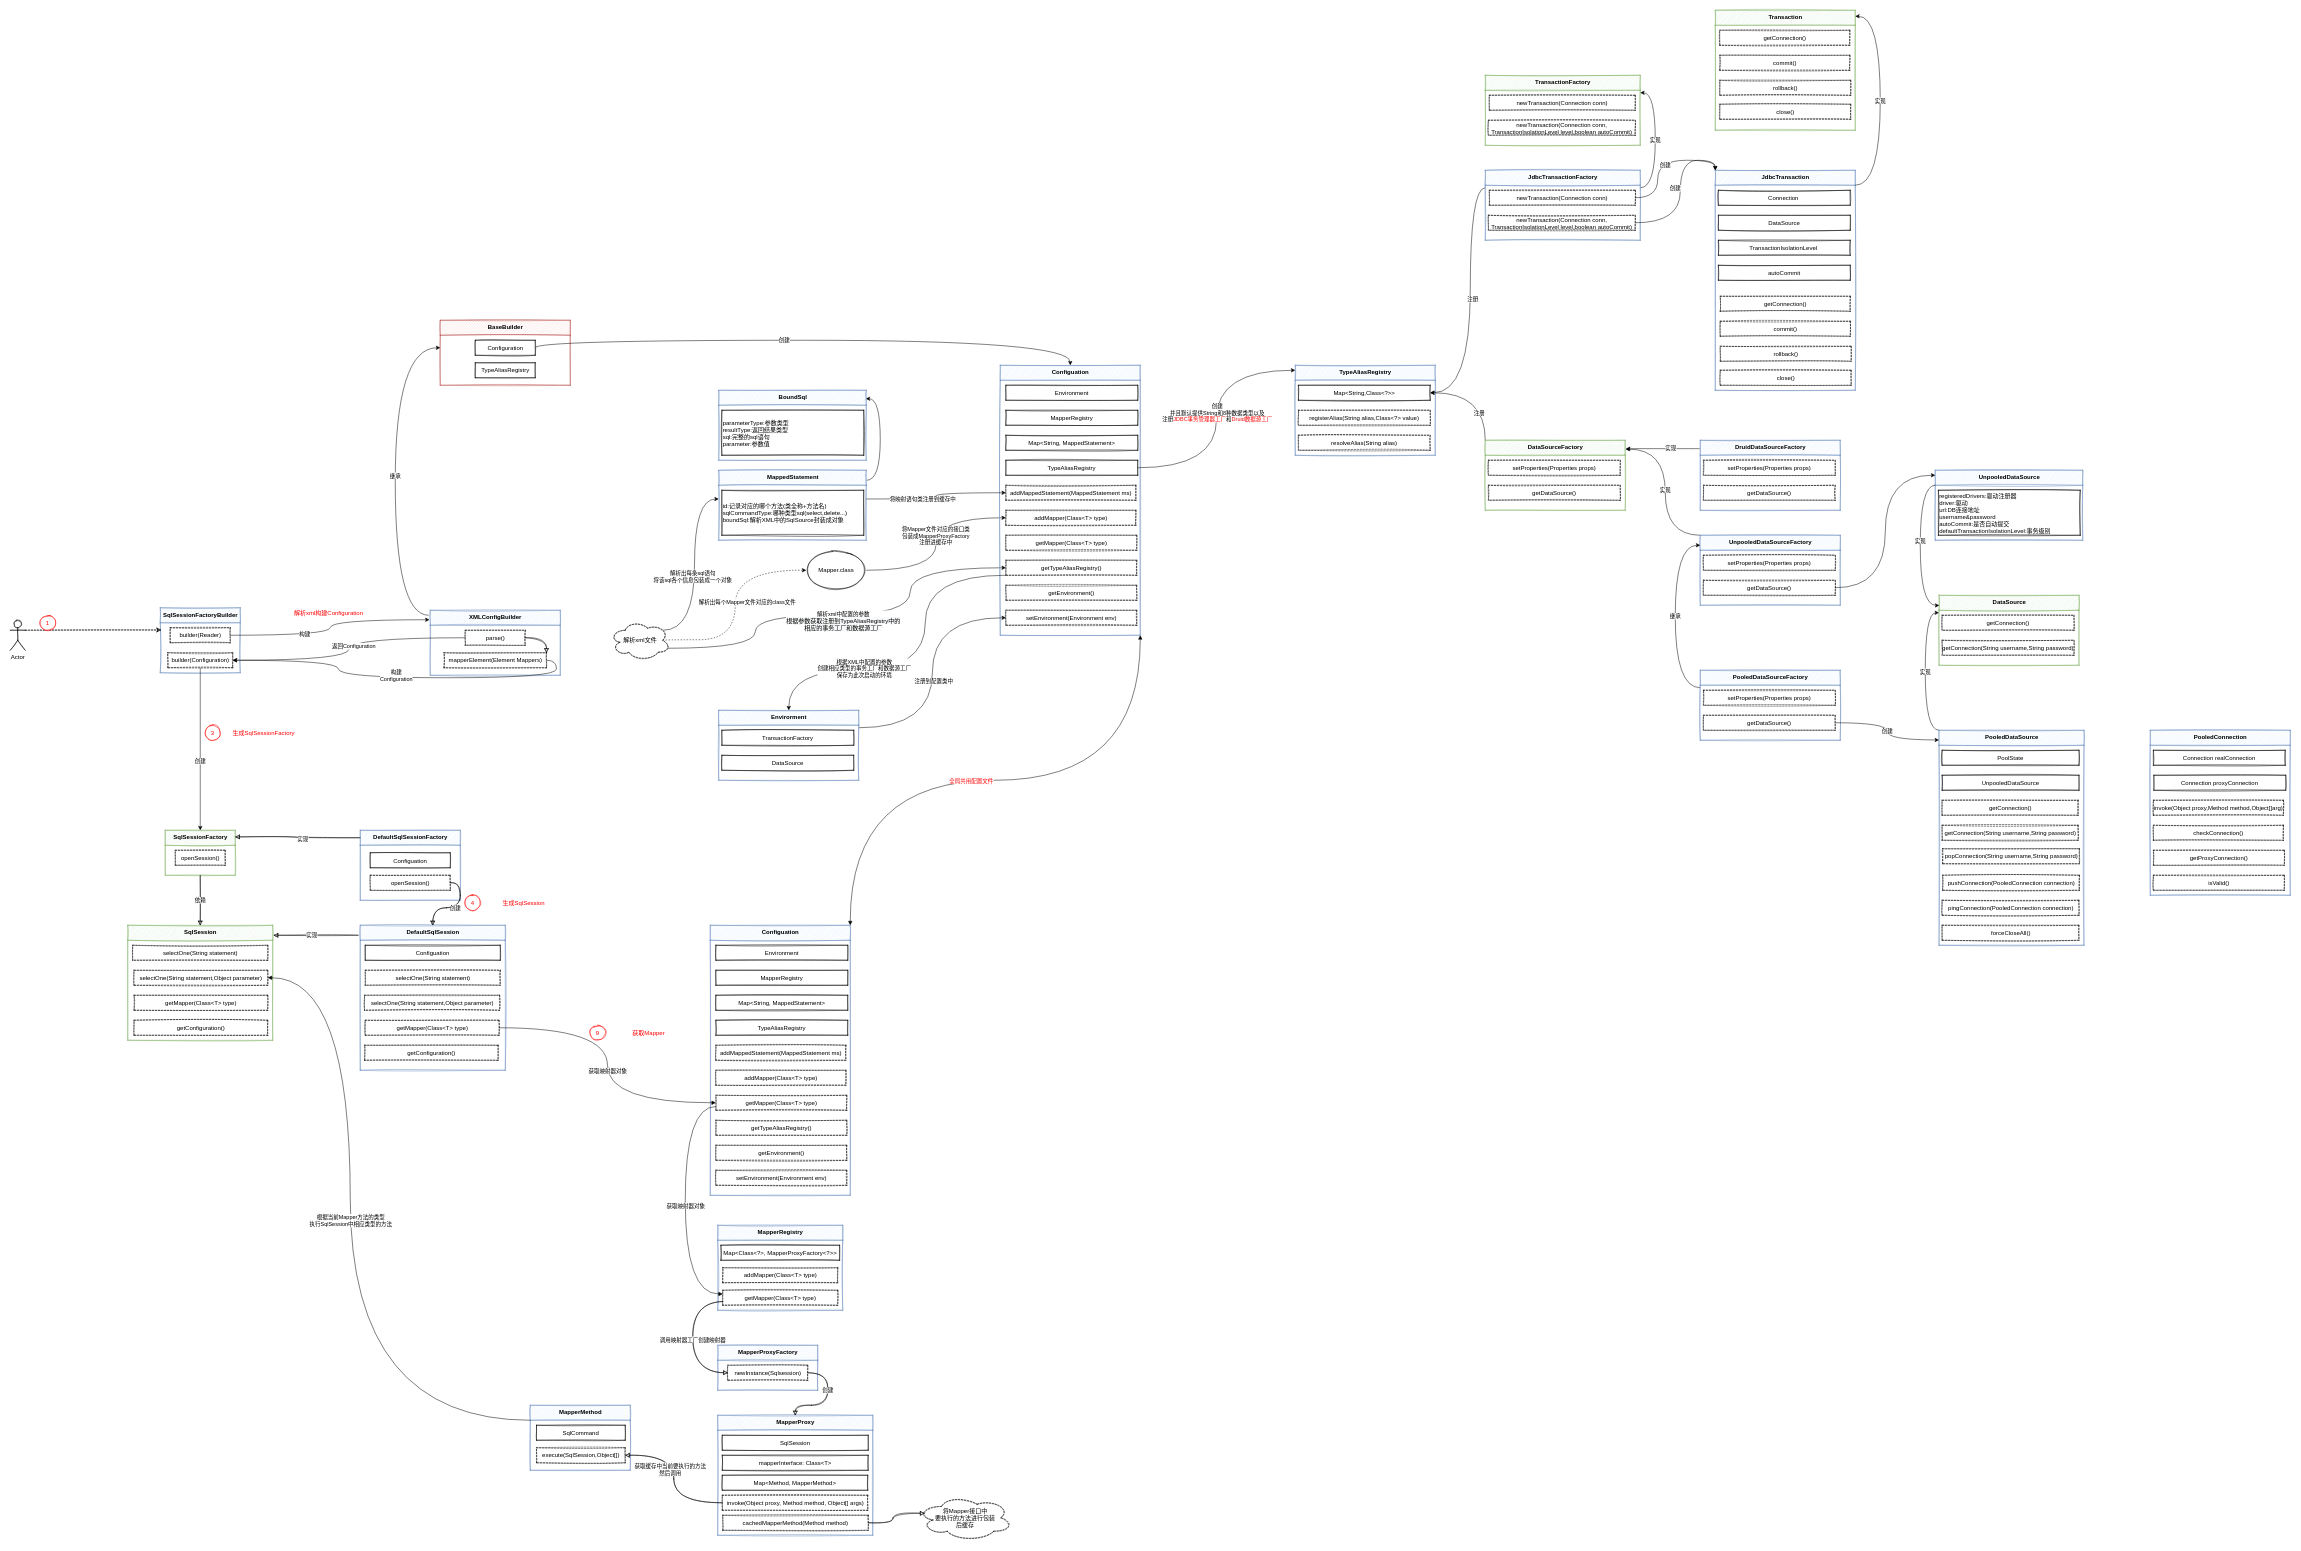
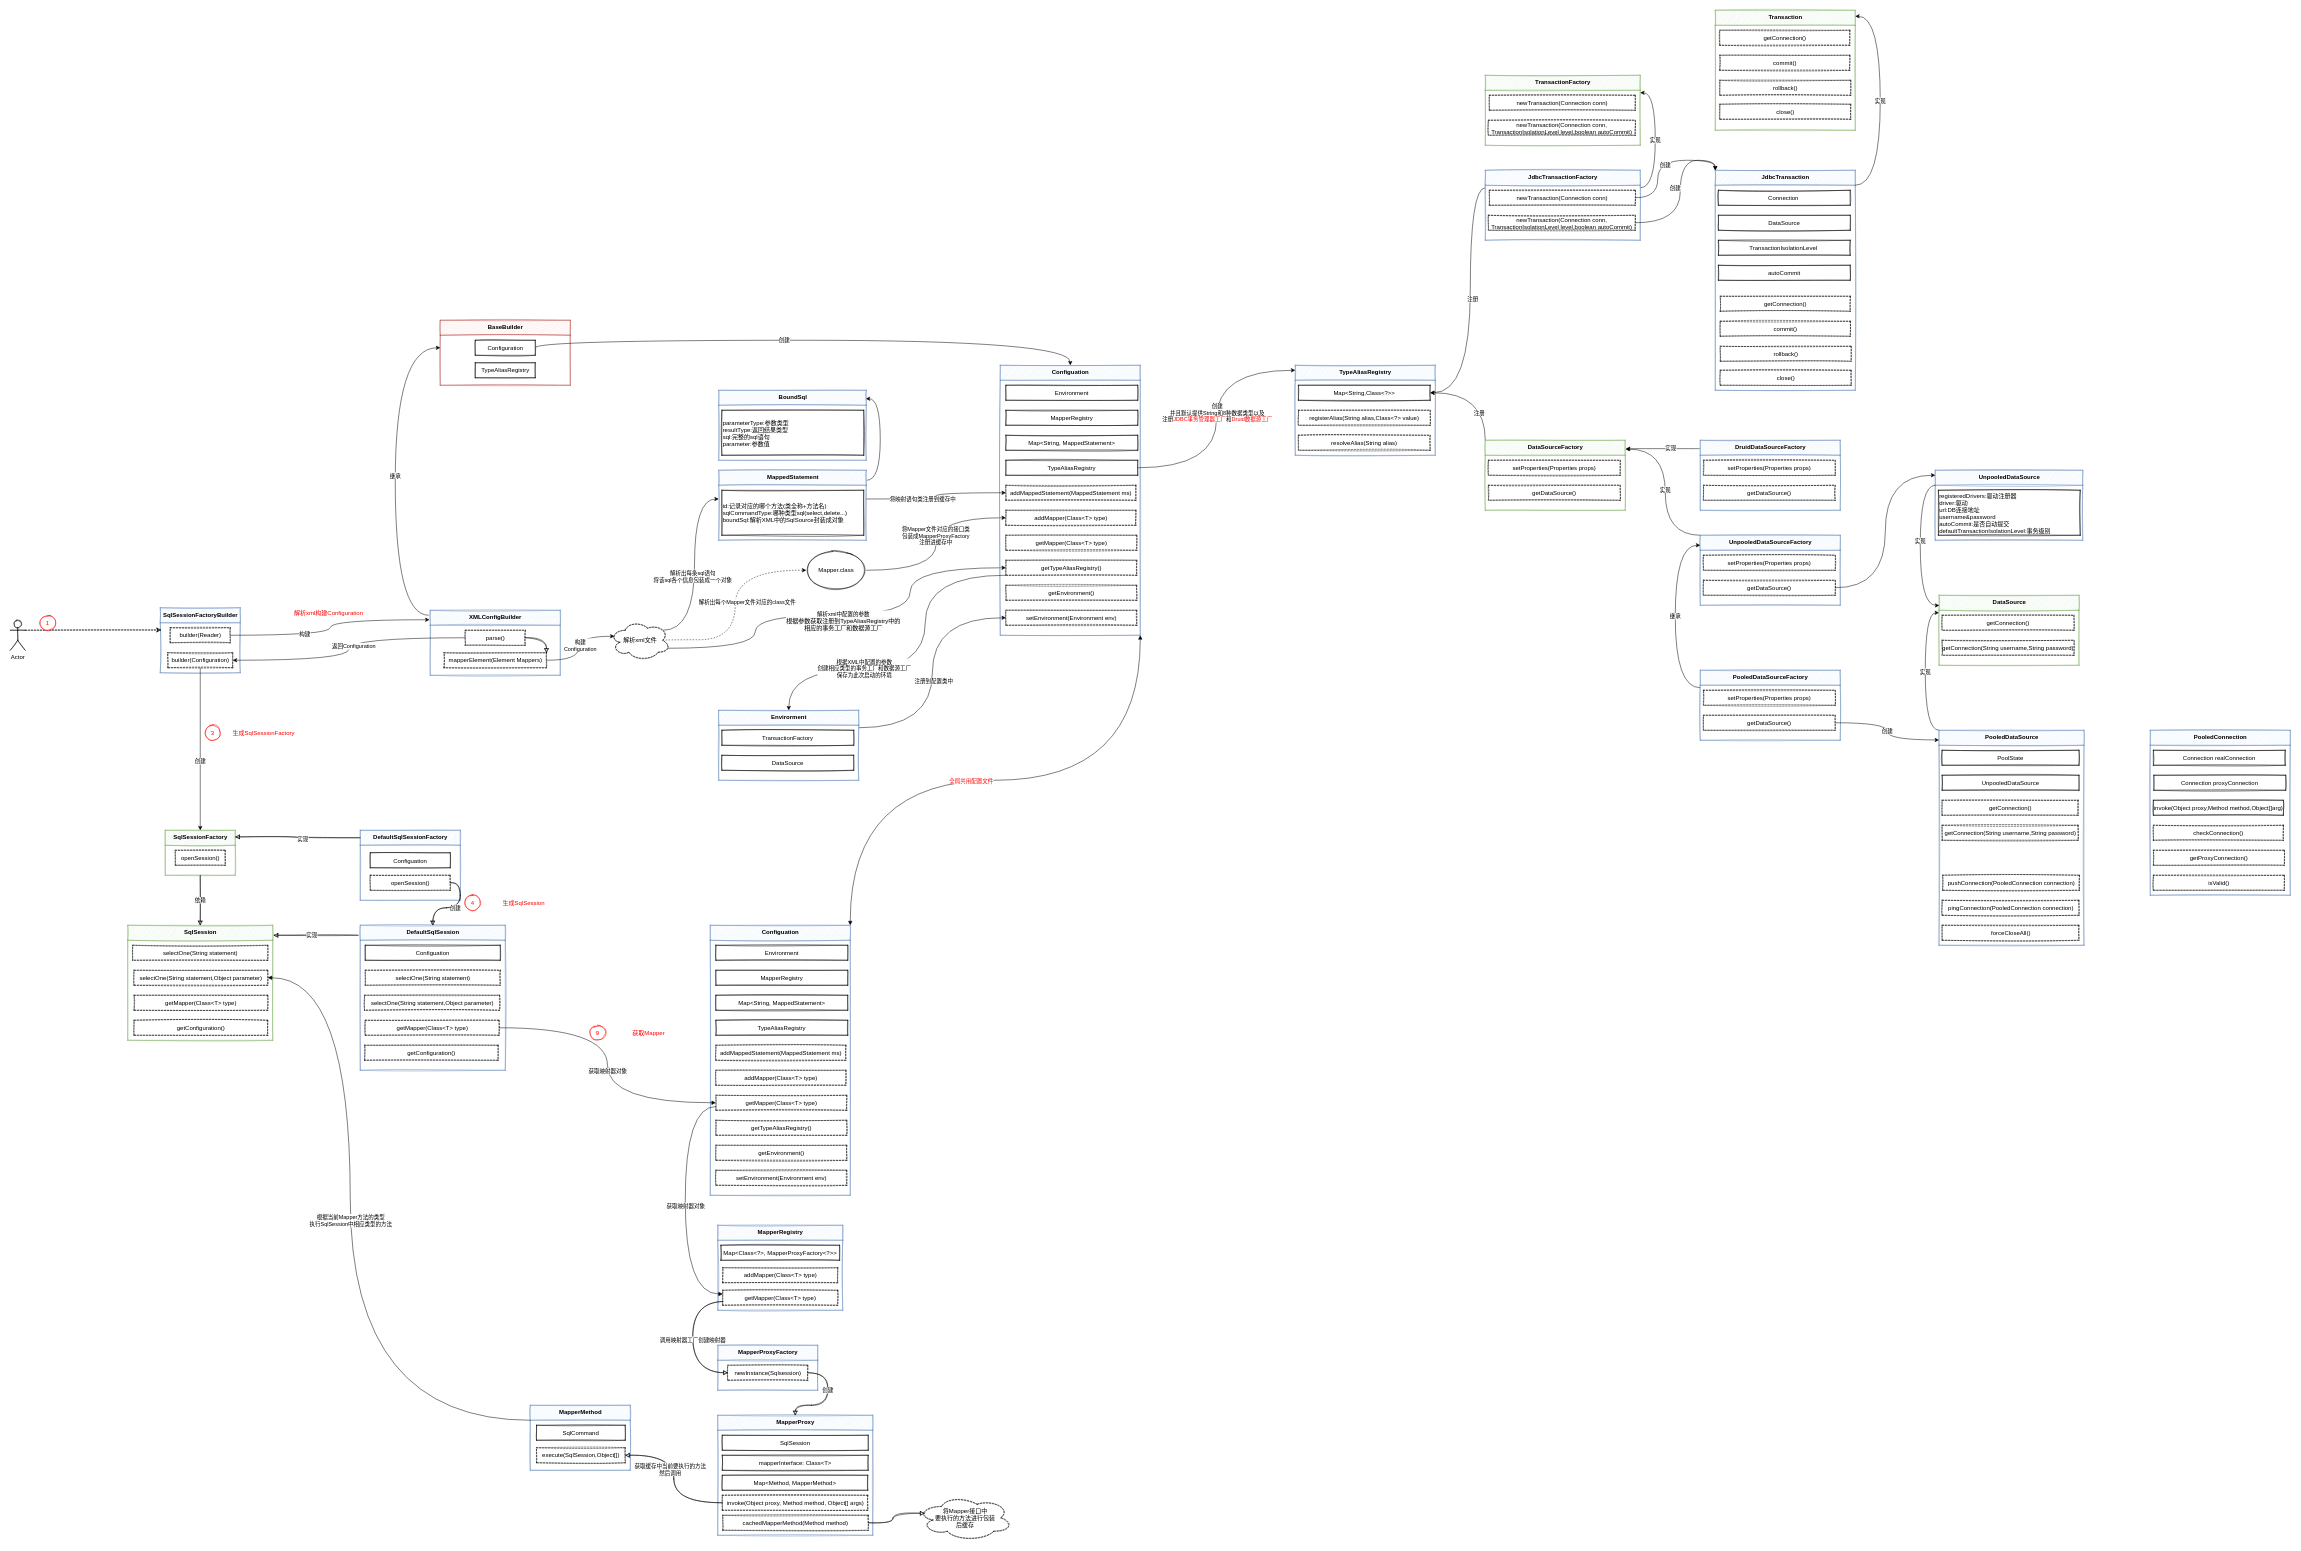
(393, 677) -> (578, 651)
(2218, 808) -> (2218, 808)
(2011, 856) -> none
